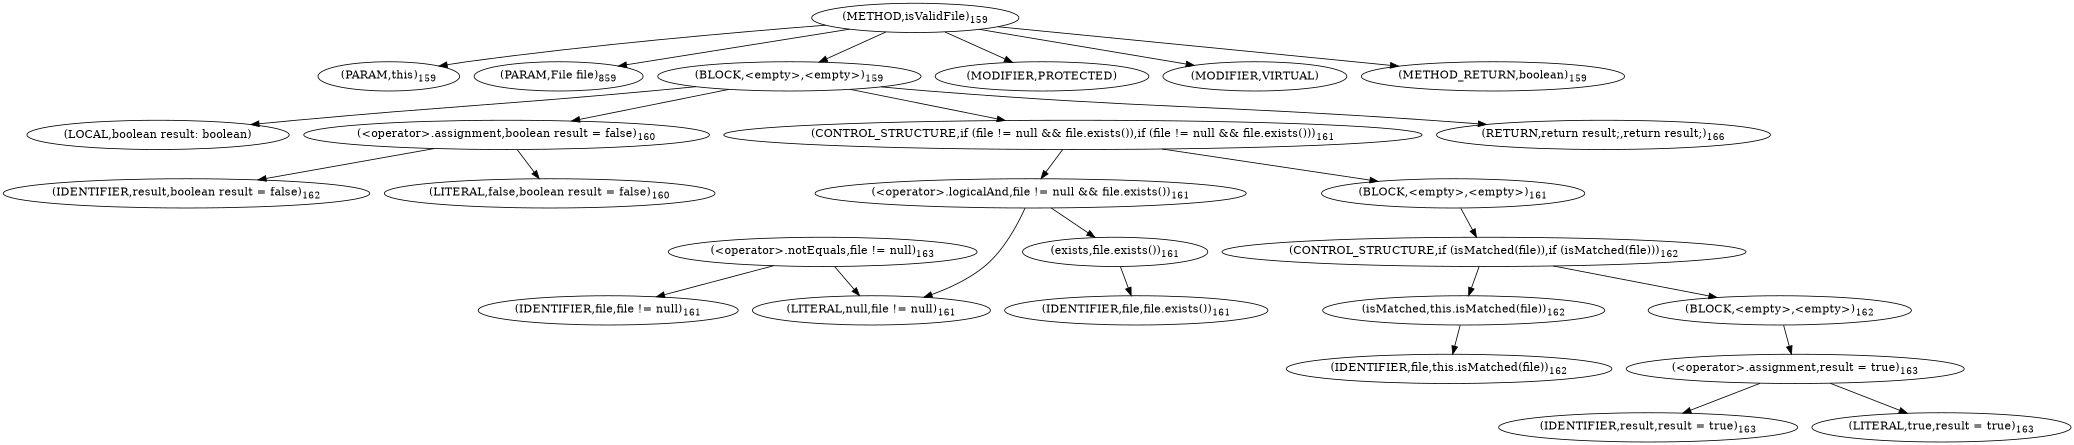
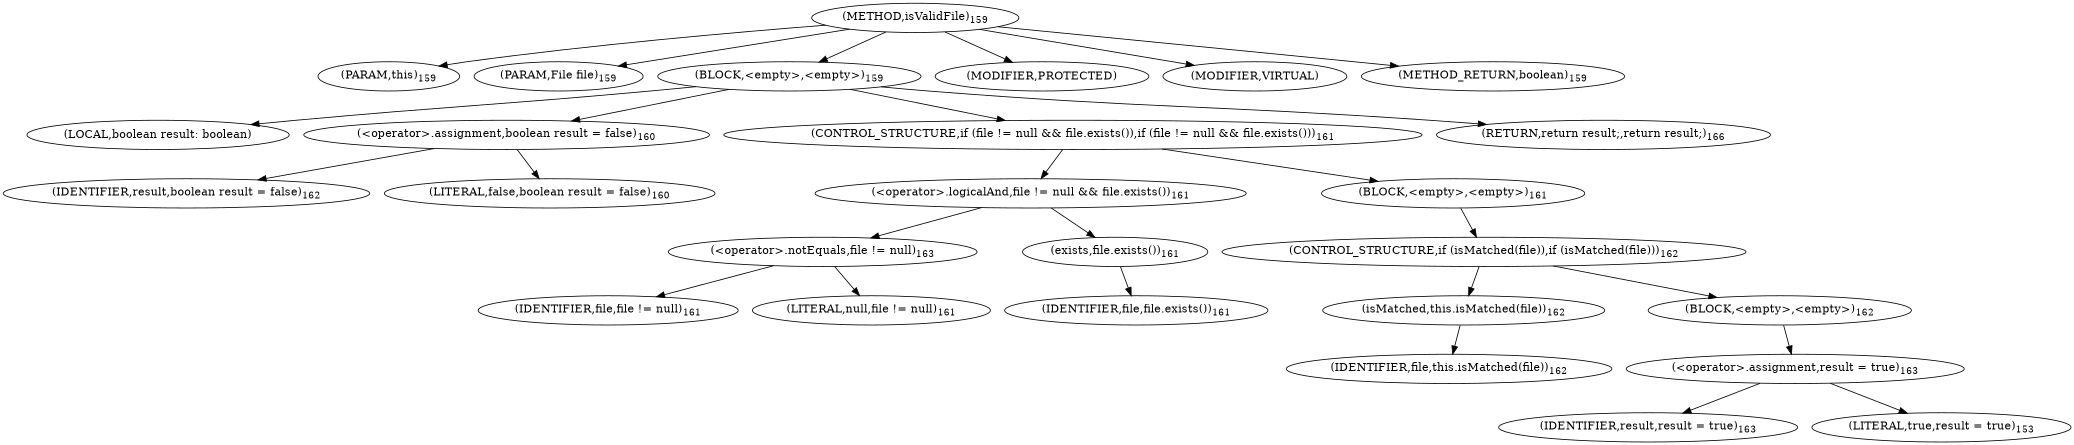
(608, 75) -> (608, 75)
(989, 263) -> (930, 222)
(2025, 426) -> (2025, 426)
